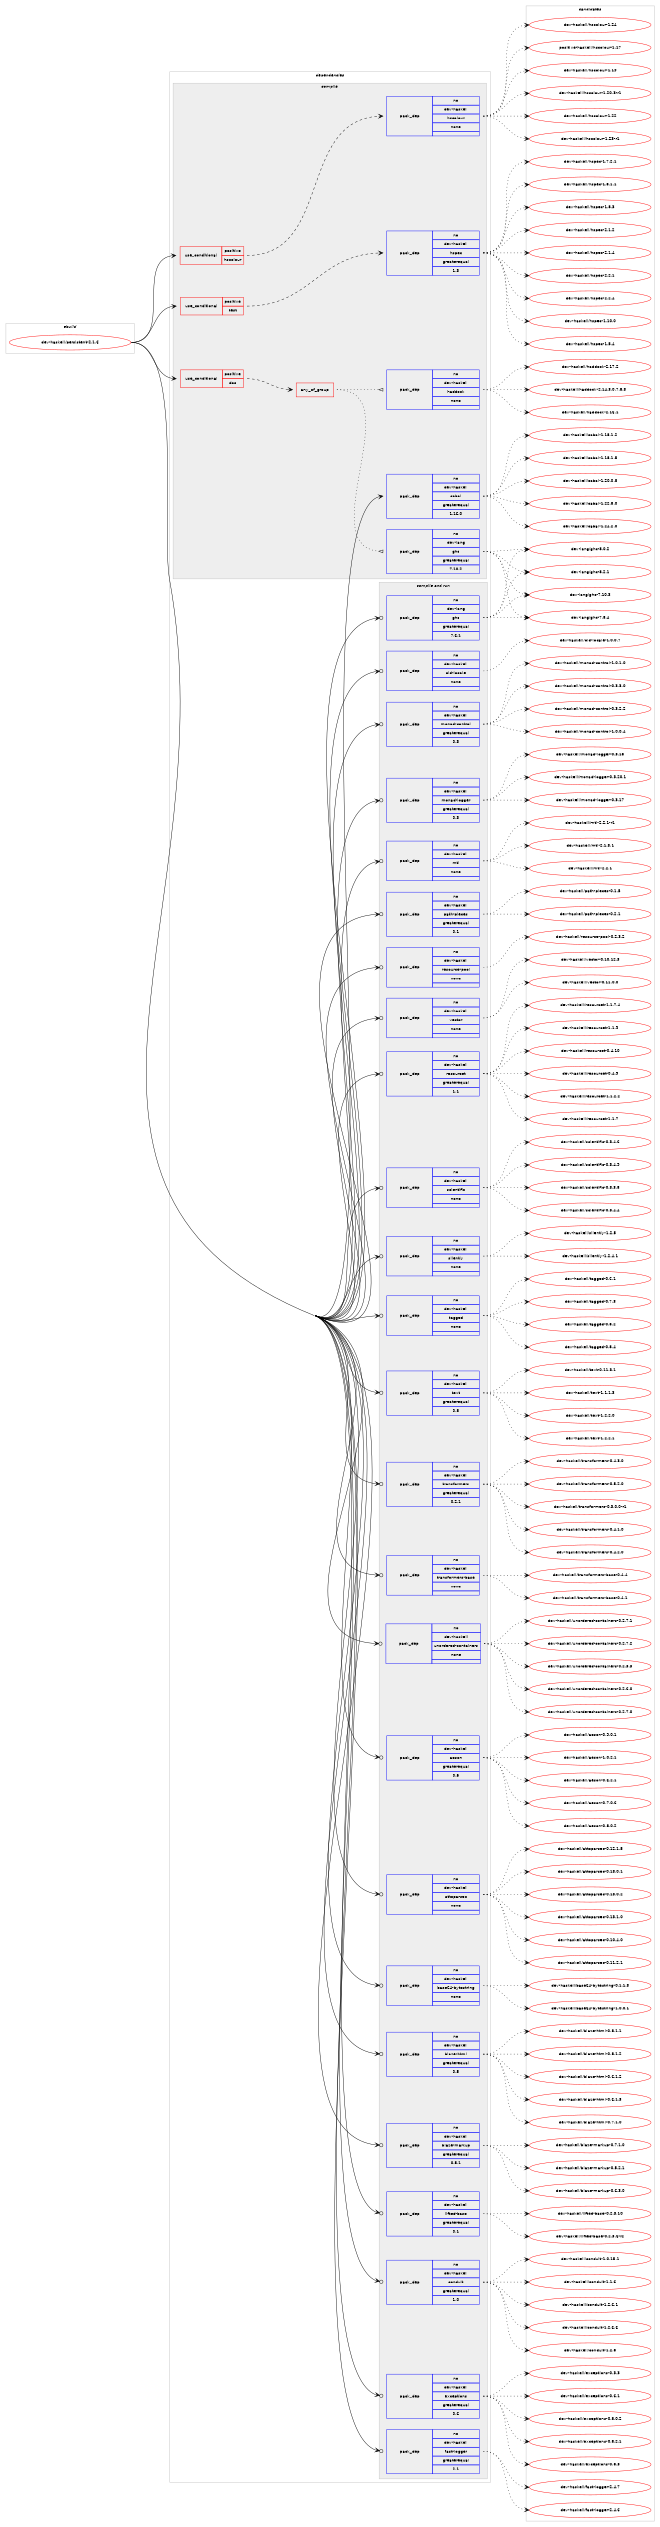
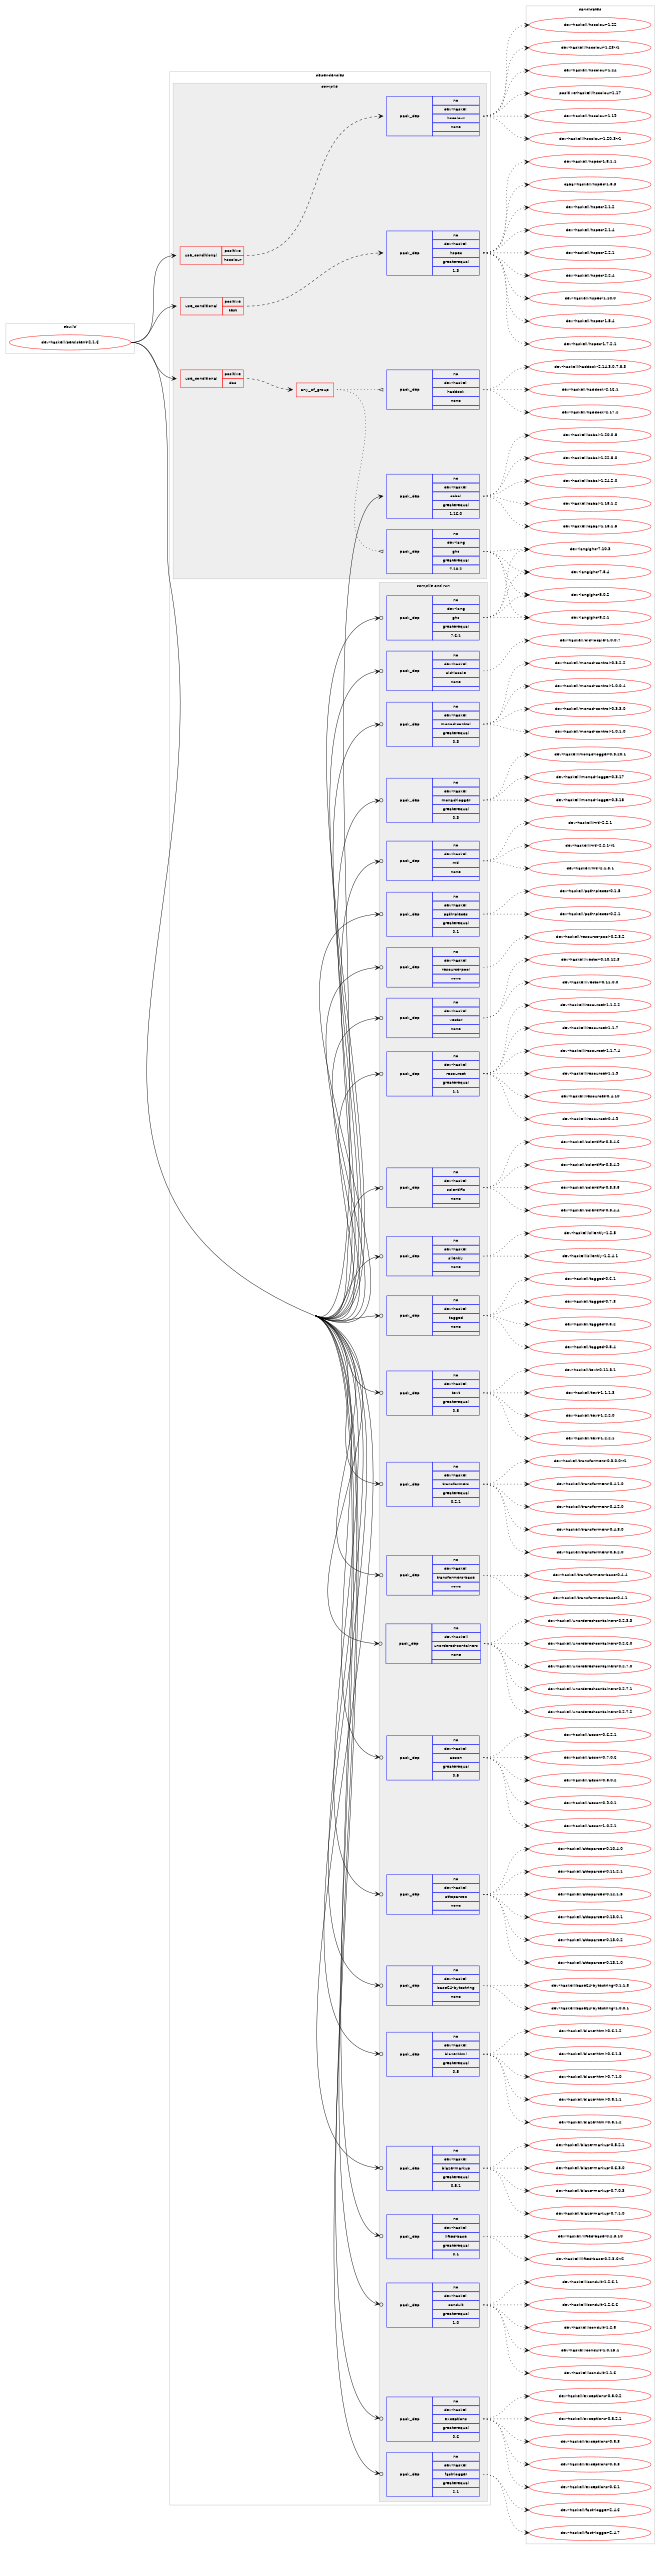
(590, 207) -> (590, 185)
none -> (590, 2191)
